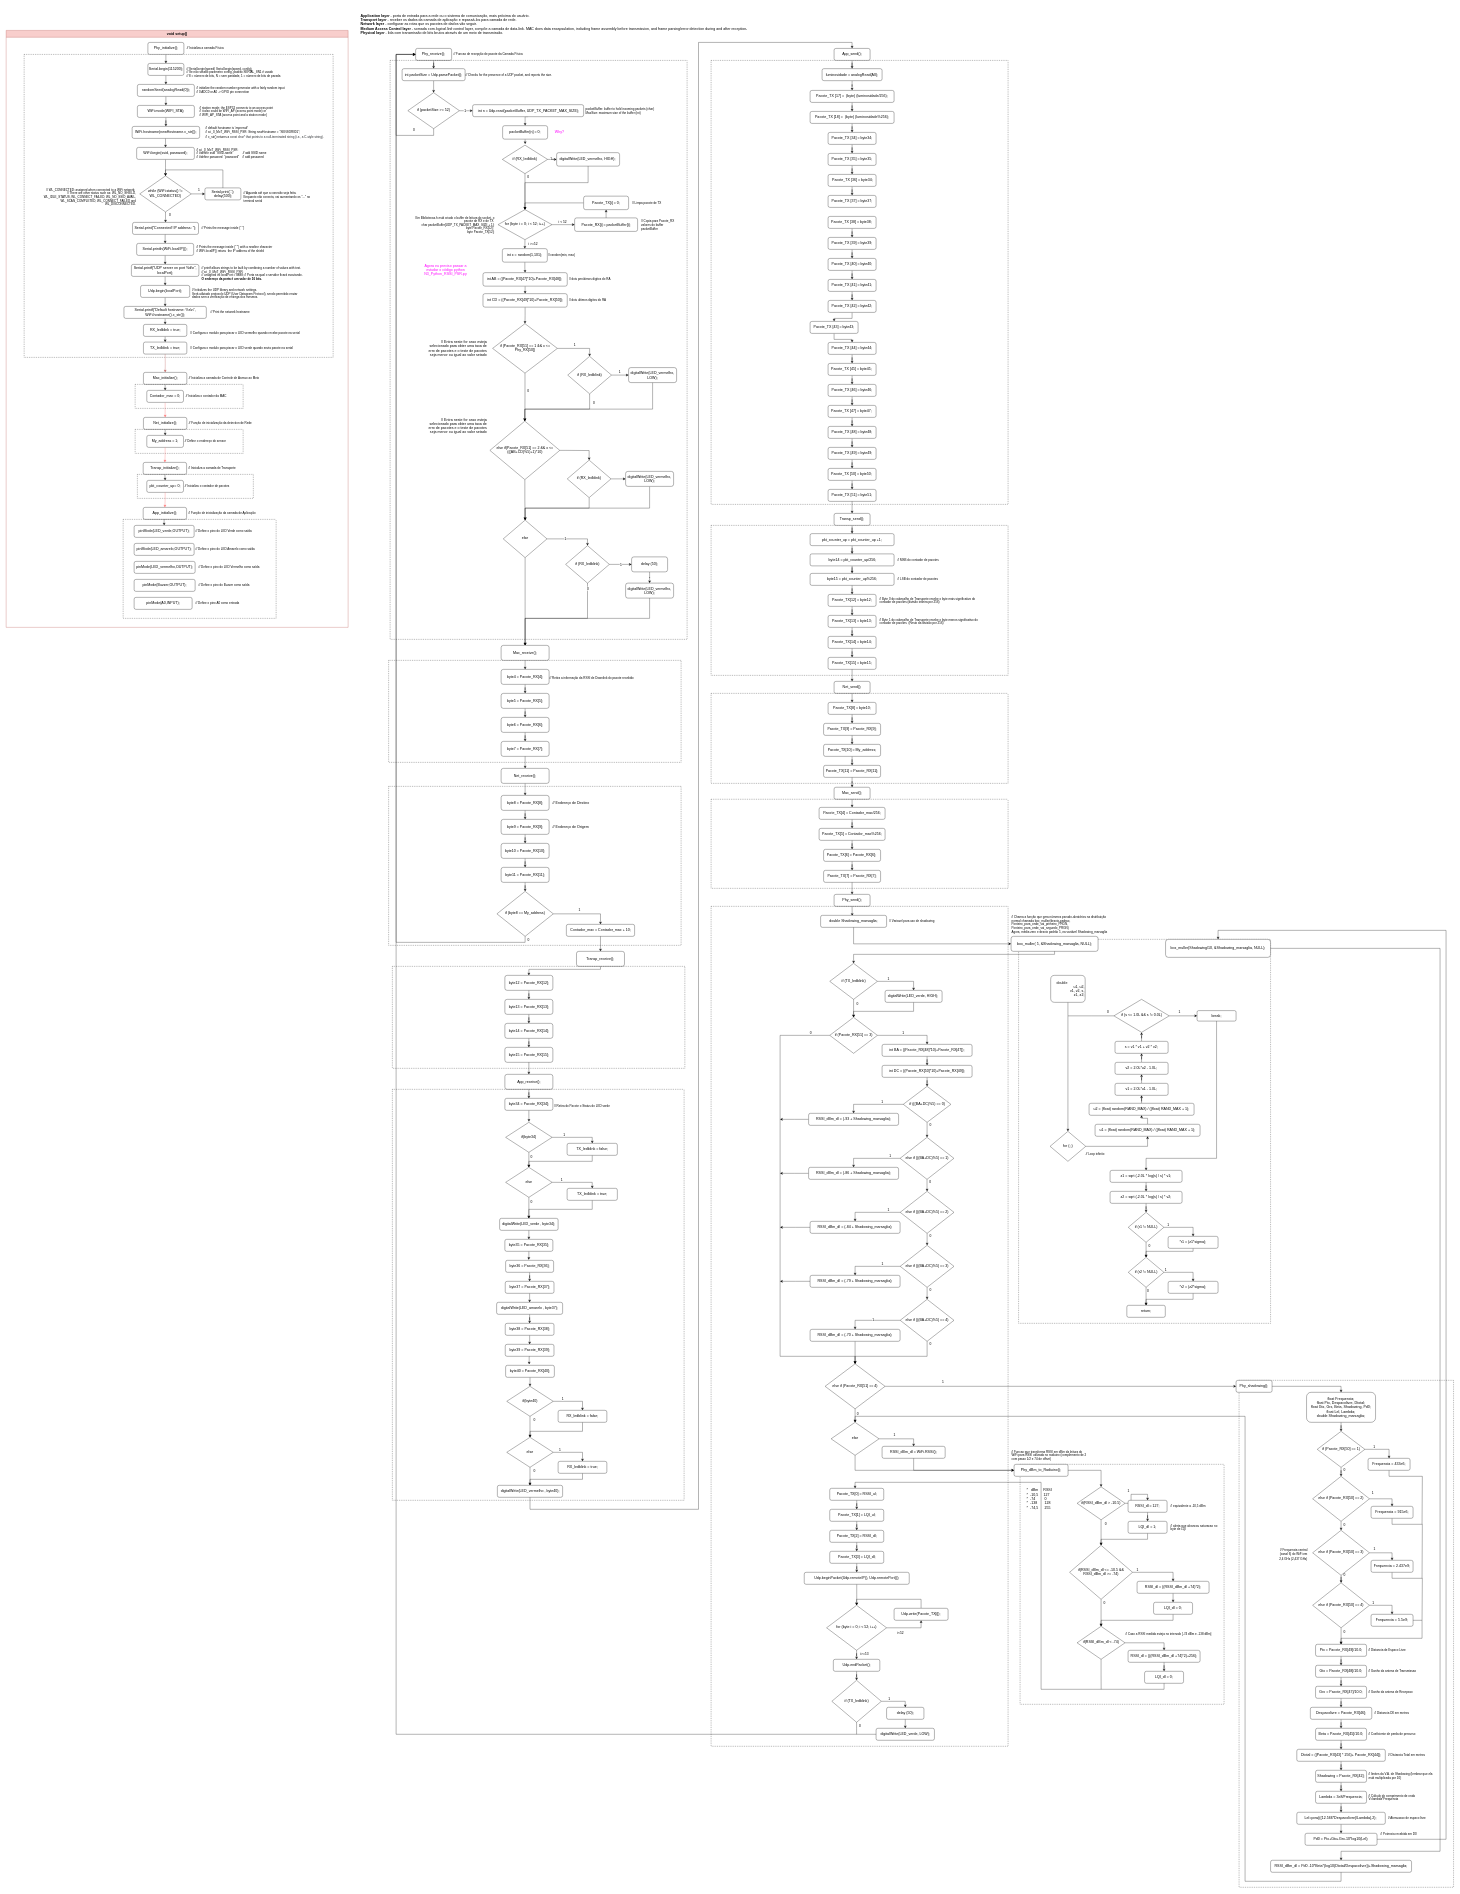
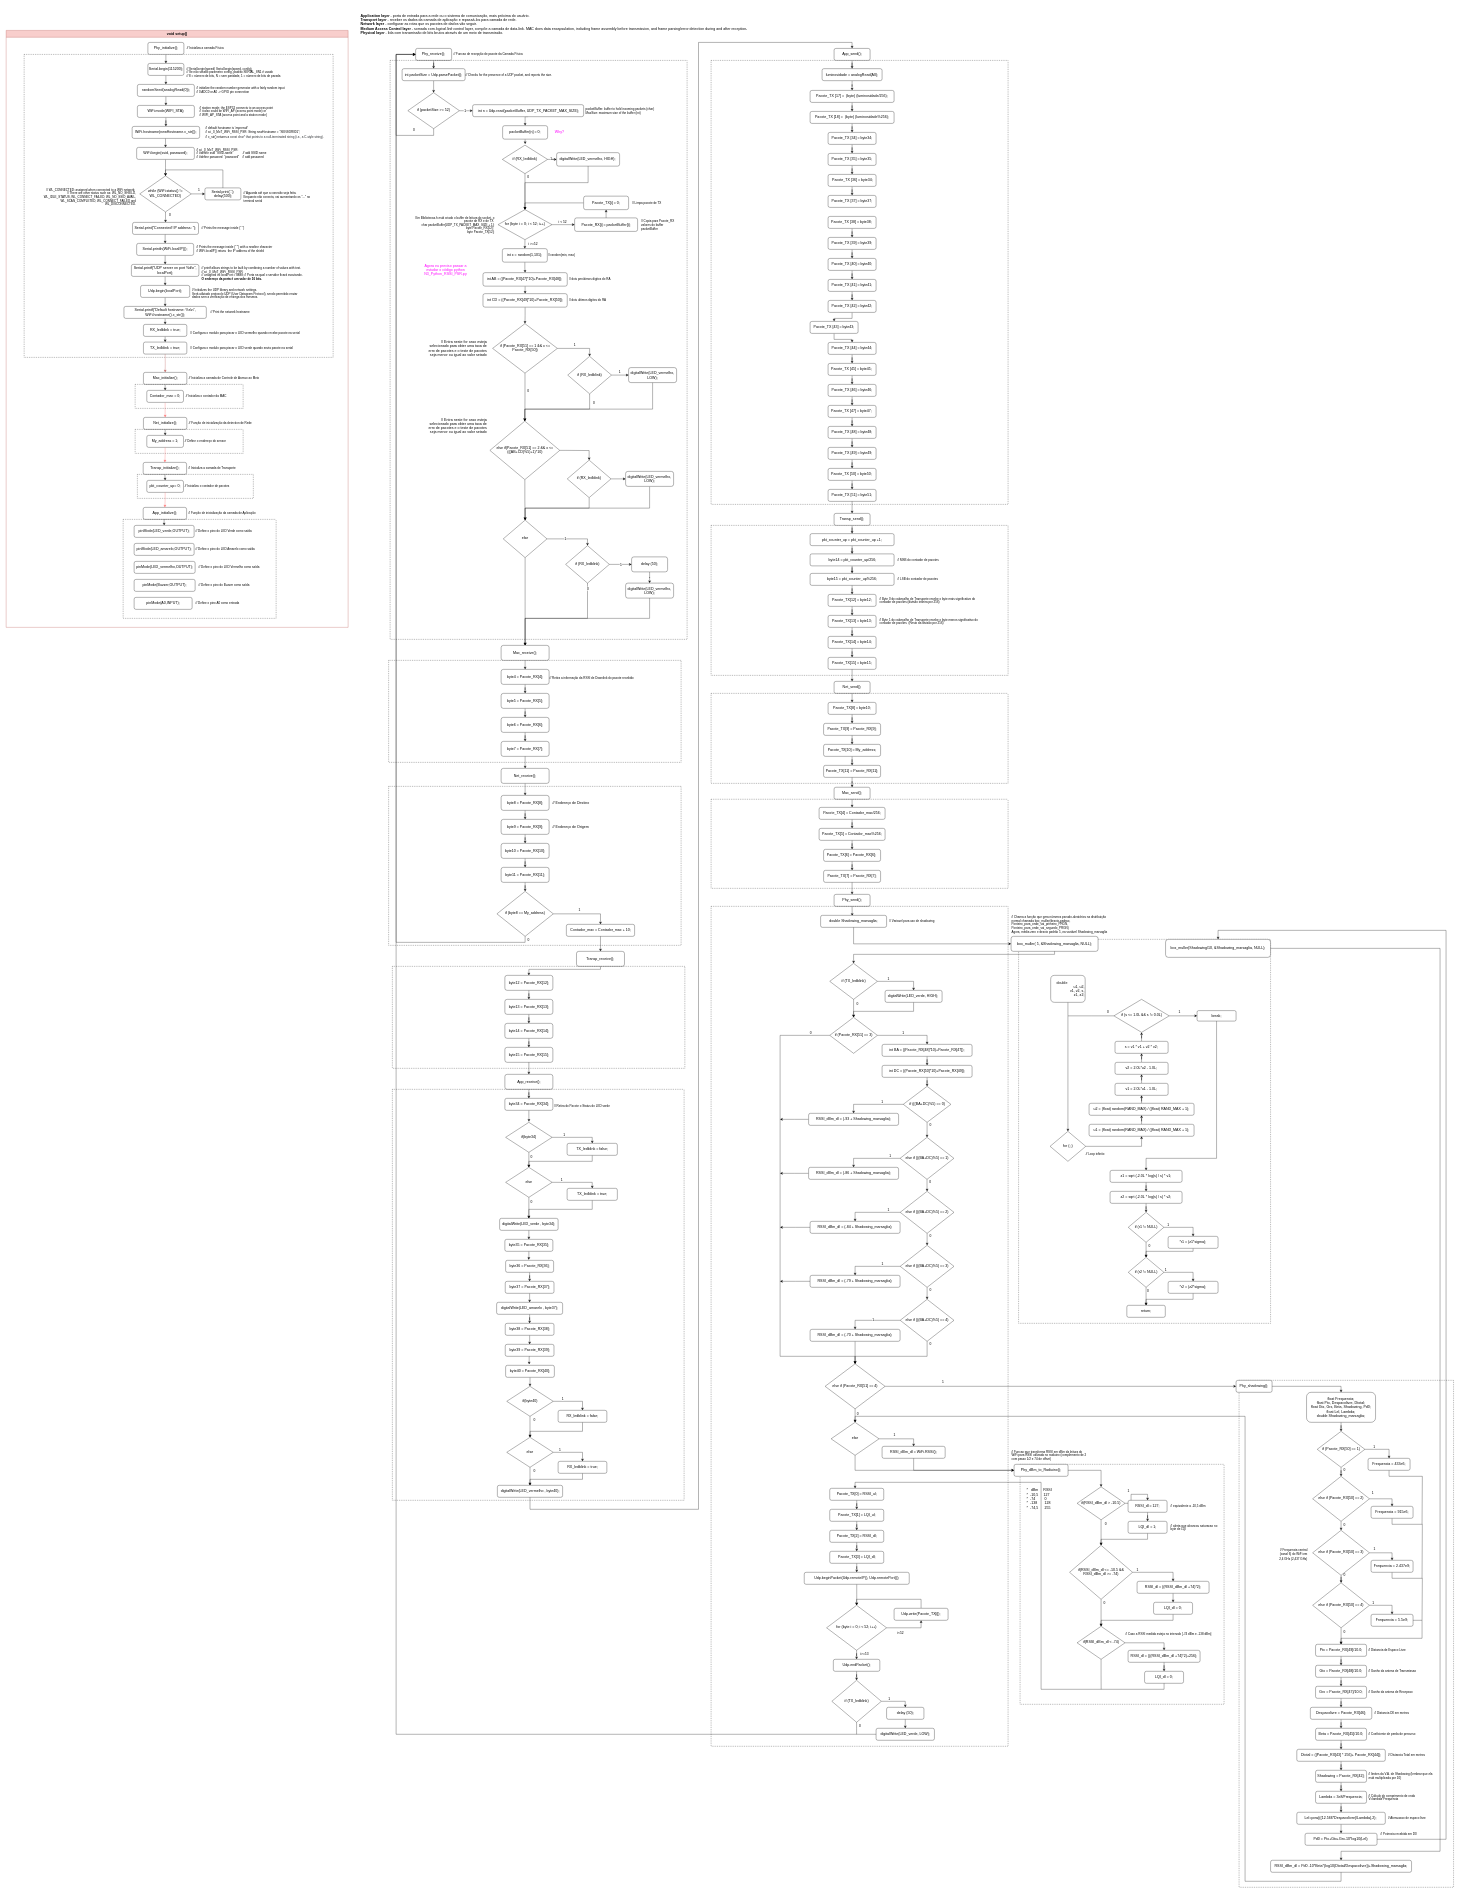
(525, 348) -> (525, 348)
(1148, 1130) -> (1142, 1130)
